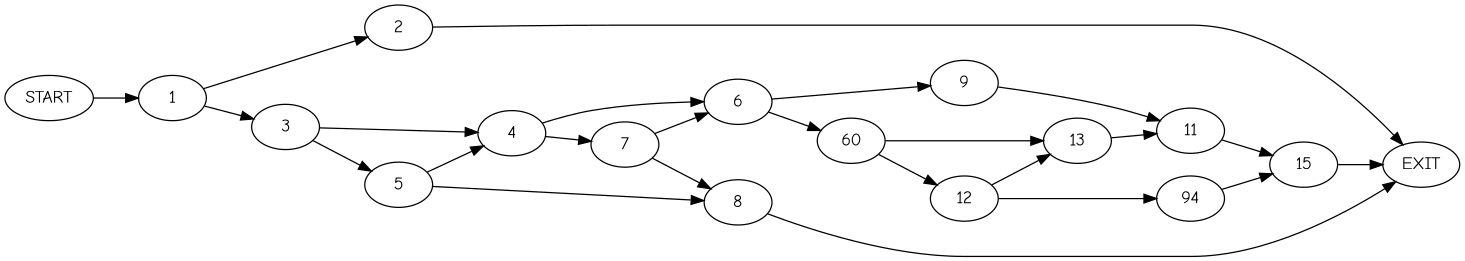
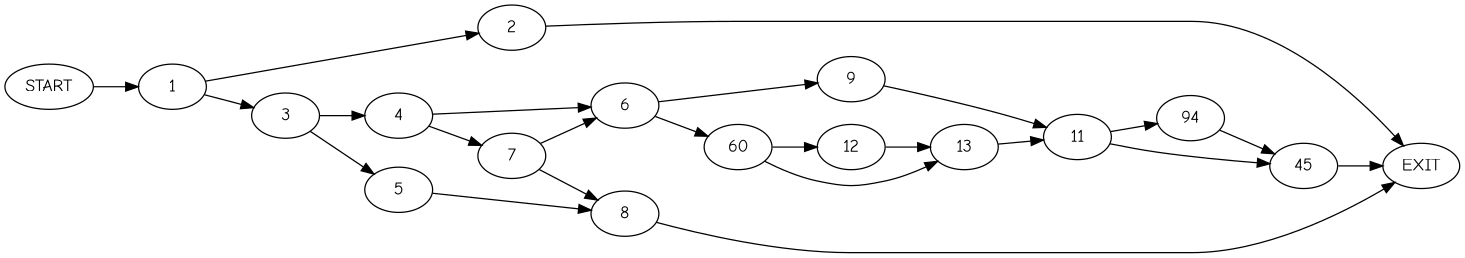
(450, 162) -> none
(1304, 165) -> (1304, 166)
(1071, 199) -> (1128, 129)
